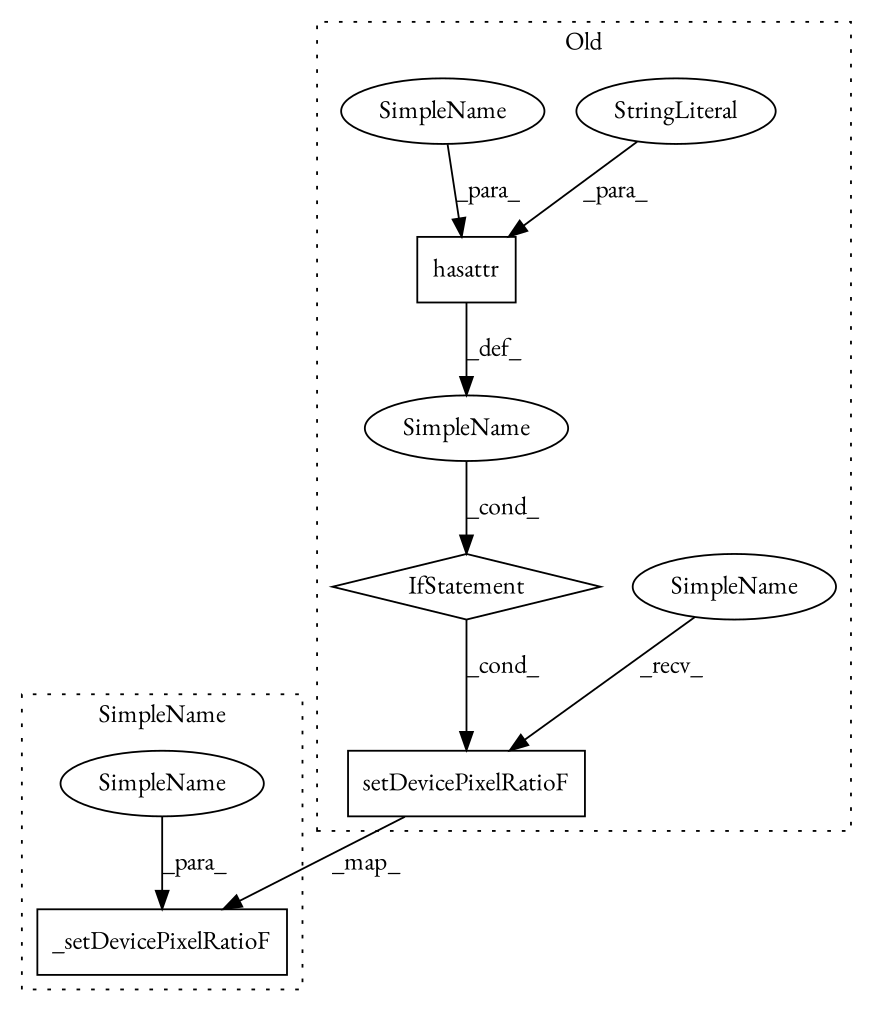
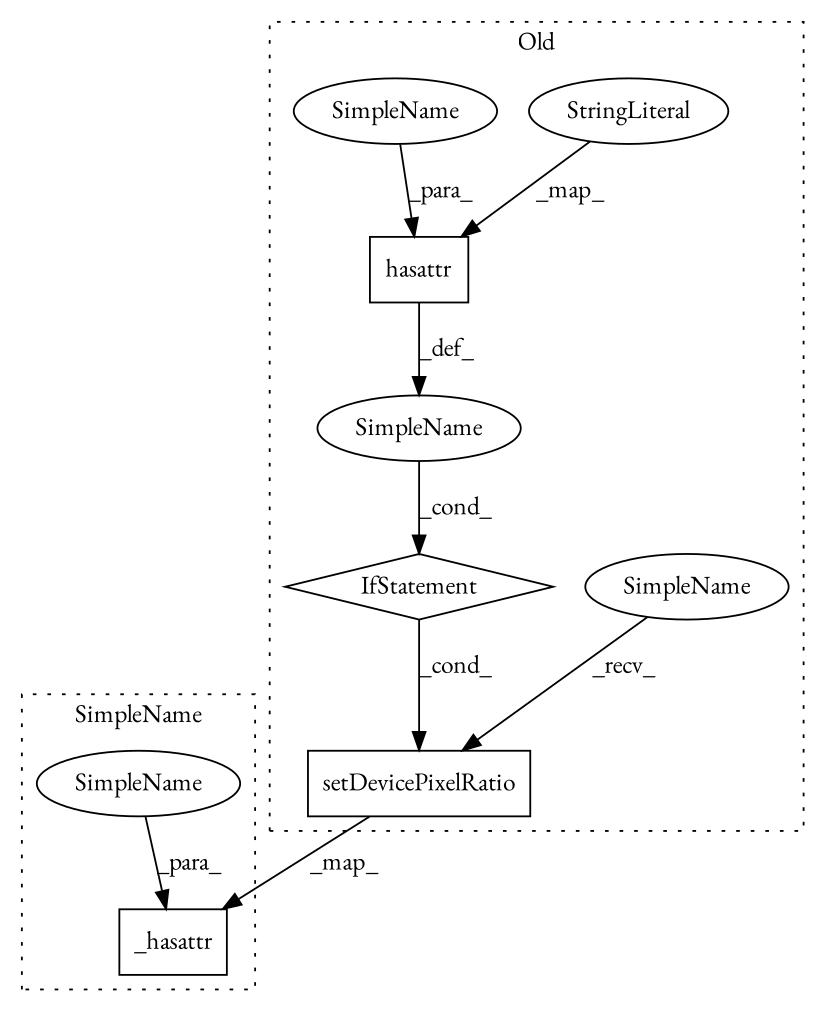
(616, 190) -> (570, 190)
(466, 784) -> (419, 784)
(162, 942) -> (173, 942)
